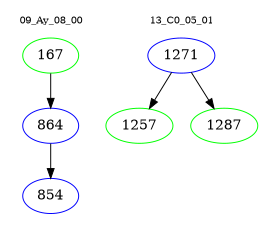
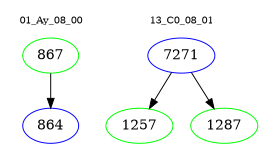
(51, 21) -> (51, 21)
(182, 21) -> (182, 21)
(51, 56) -> (51, 56)
(181, 56) -> (181, 56)
(51, 196) -> none
